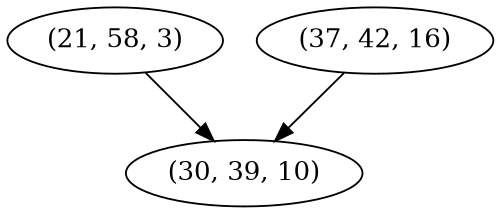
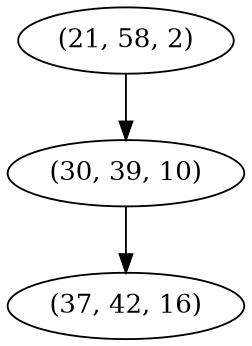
(115, 41) -> (126, 41)
(316, 100) -> (126, 231)
